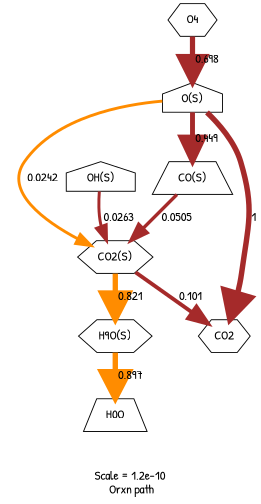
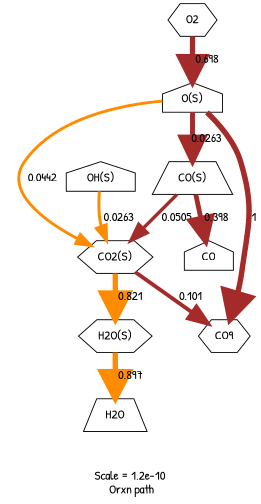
(193, 20) -> (193, 20)
(205, 139) -> (205, 139)
(41, 178) -> (41, 178)
(99, 209) -> (99, 209)
none -> (209, 257)
(115, 336) -> (115, 336)
(224, 336) -> (224, 336)
(115, 415) -> (115, 415)
